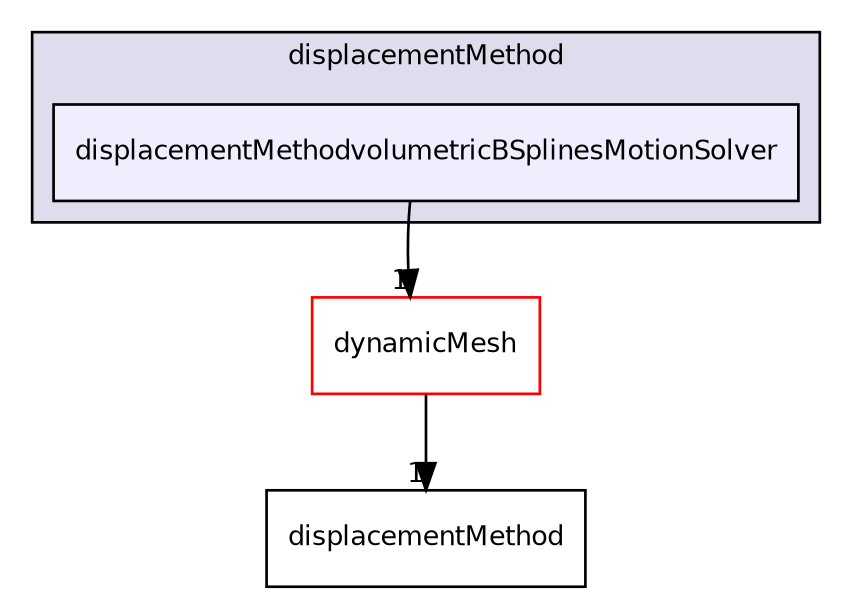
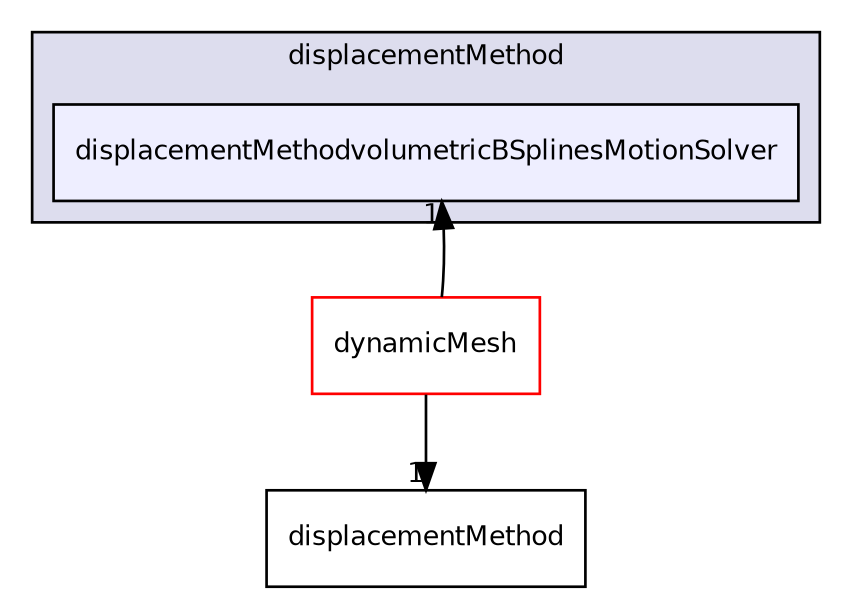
(408, 239) -> (444, 263)
